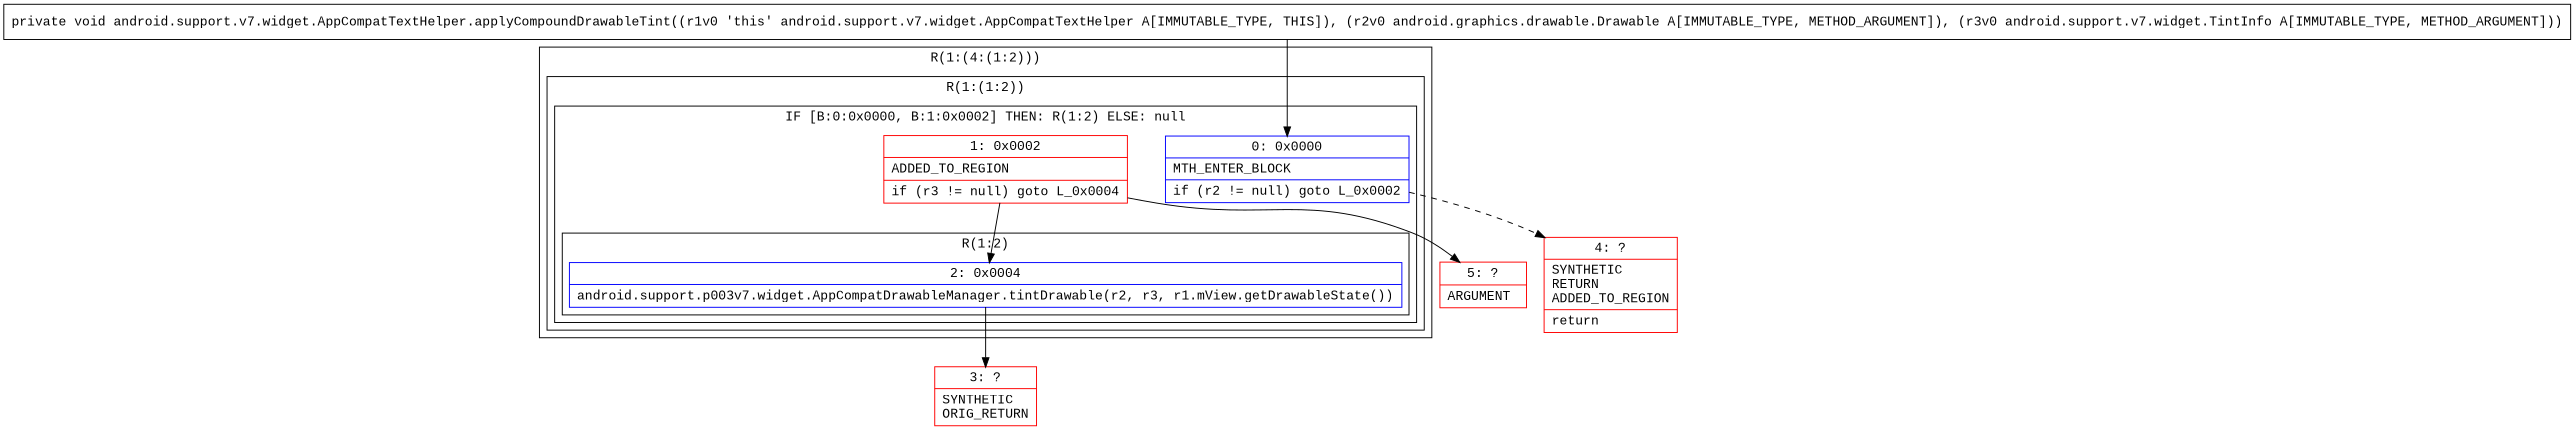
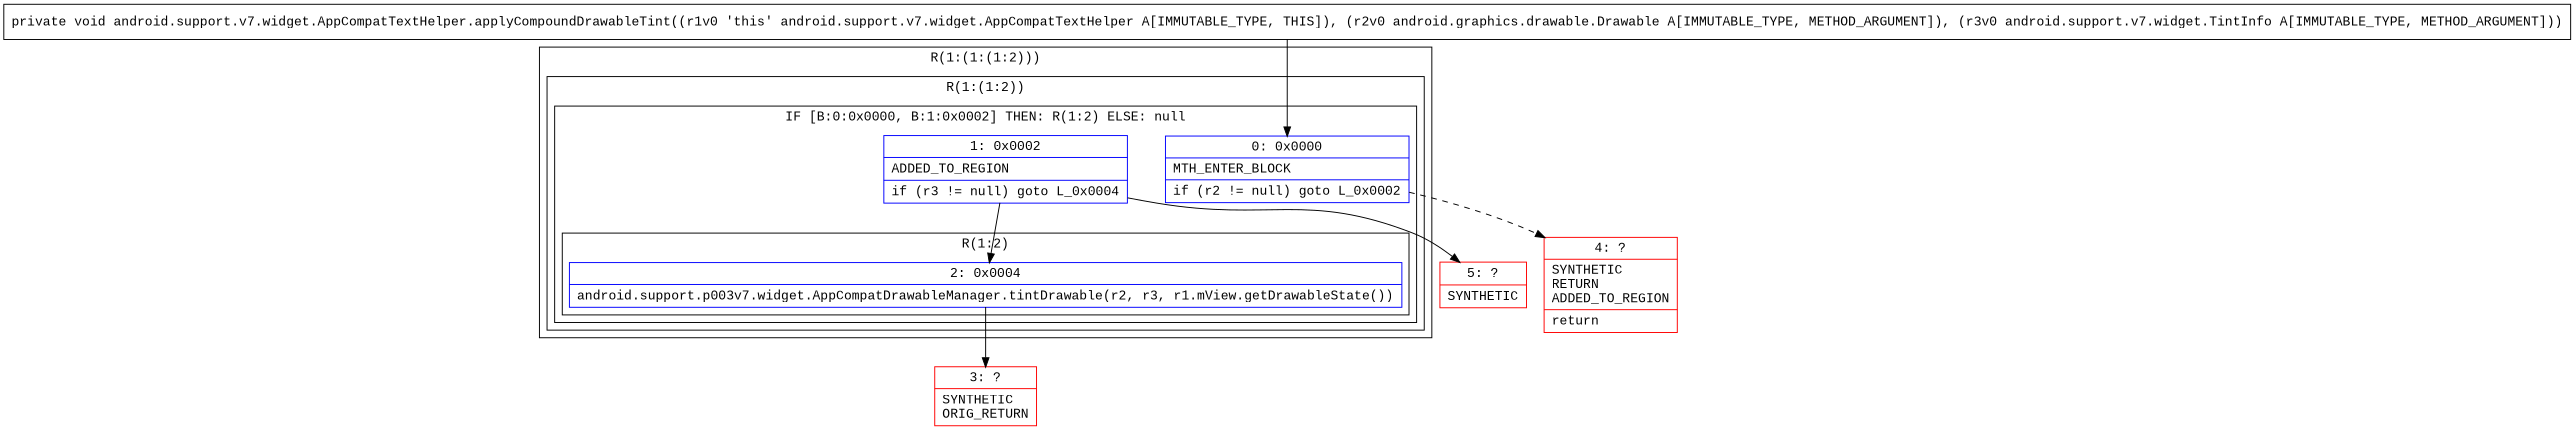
(986, 58) -> (986, 58)
(1006, 169) -> (1006, 169)
(1479, 296) -> (1483, 296)
